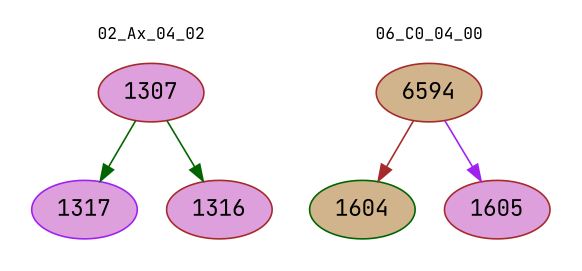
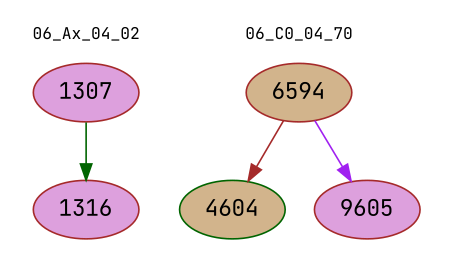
(152, 35) -> (87, 35)
(430, 35) -> (300, 35)
(84, 210) -> none
(362, 210) -> (232, 210)
(497, 210) -> (367, 210)
